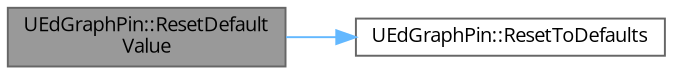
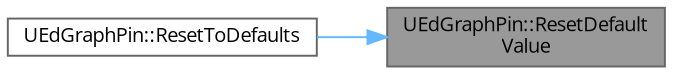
(311, 37) -> (342, 37)
